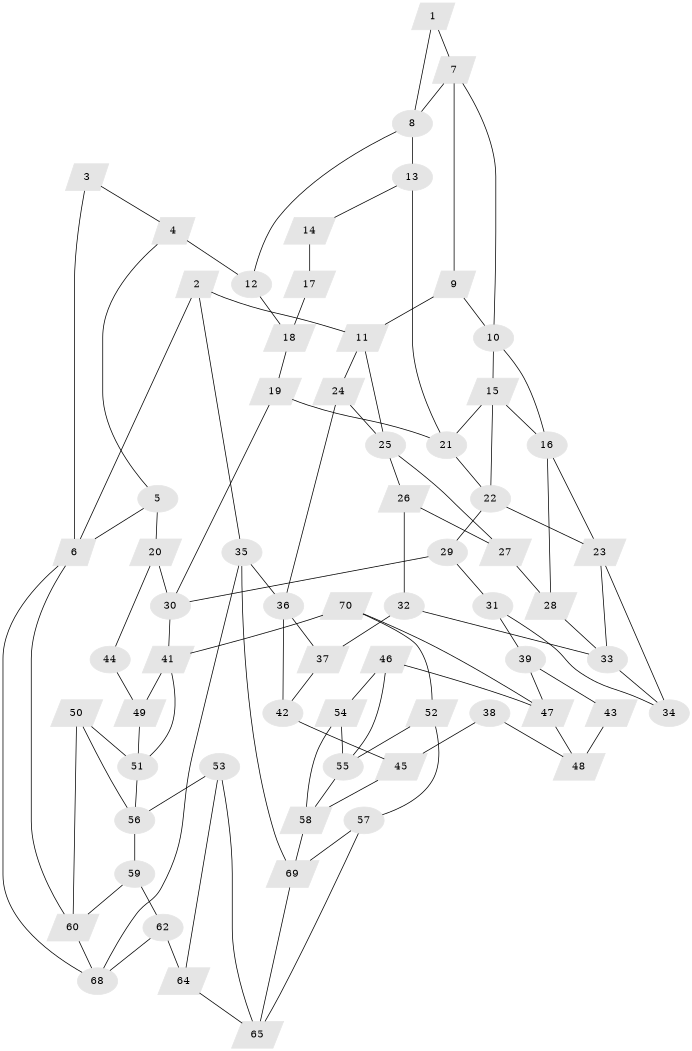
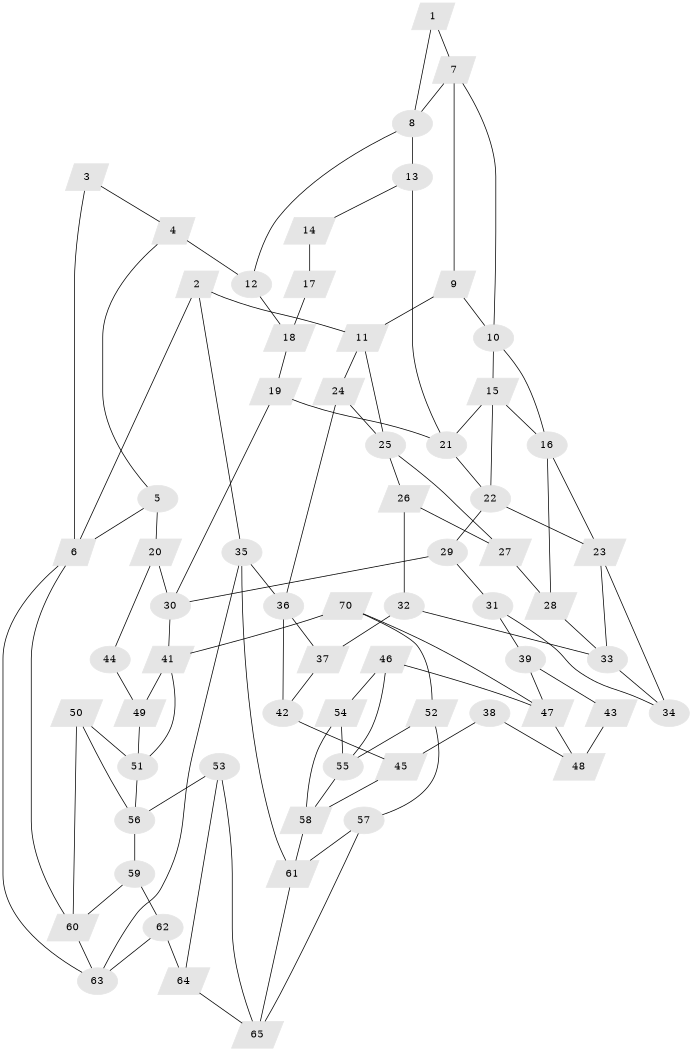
(293, 874) -> (293, 874)
(98, 981) -> (98, 981)
